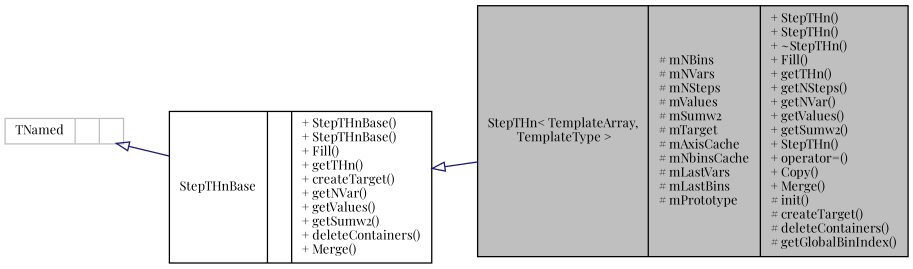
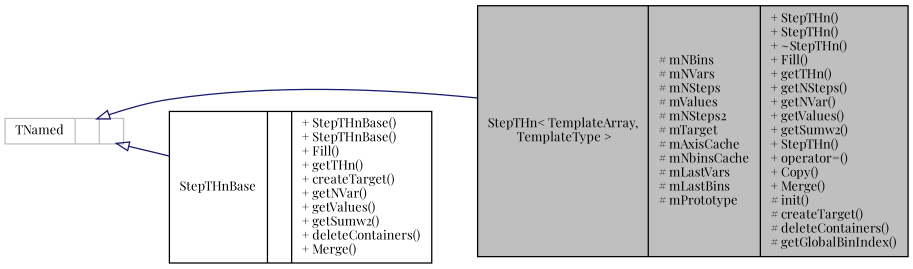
(690, 117) -> (693, 117)
(461, 164) -> (292, 90)
